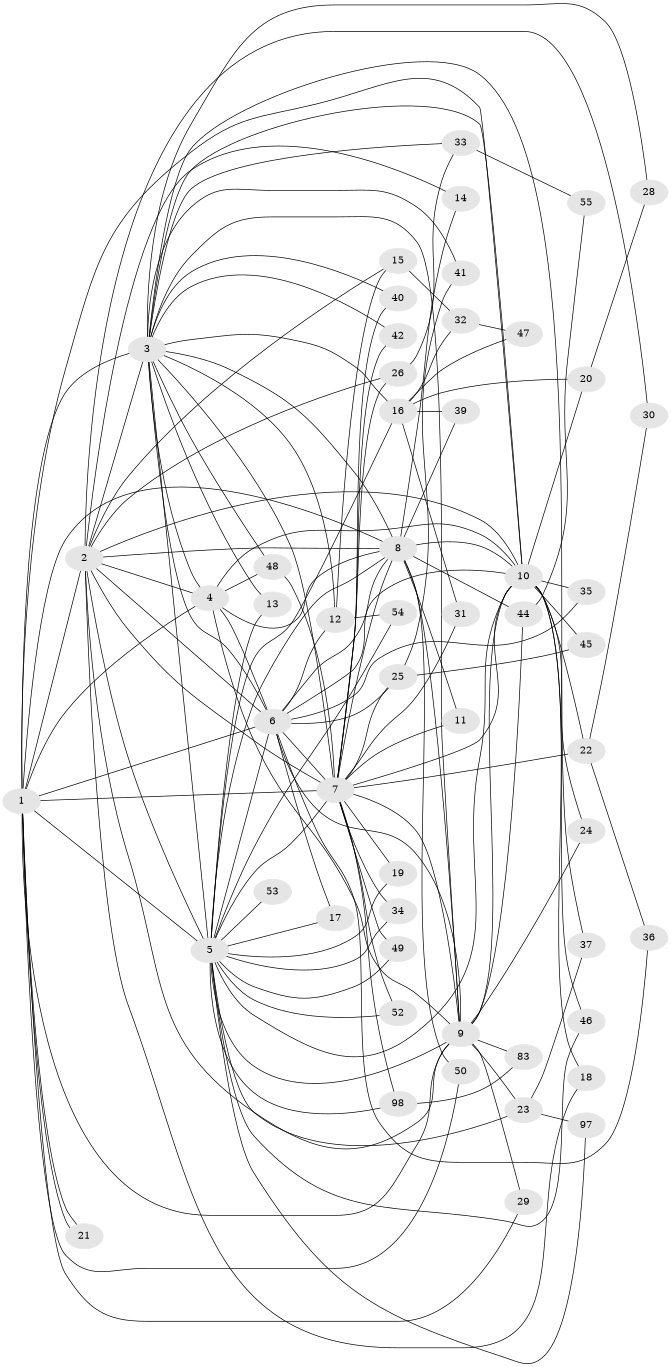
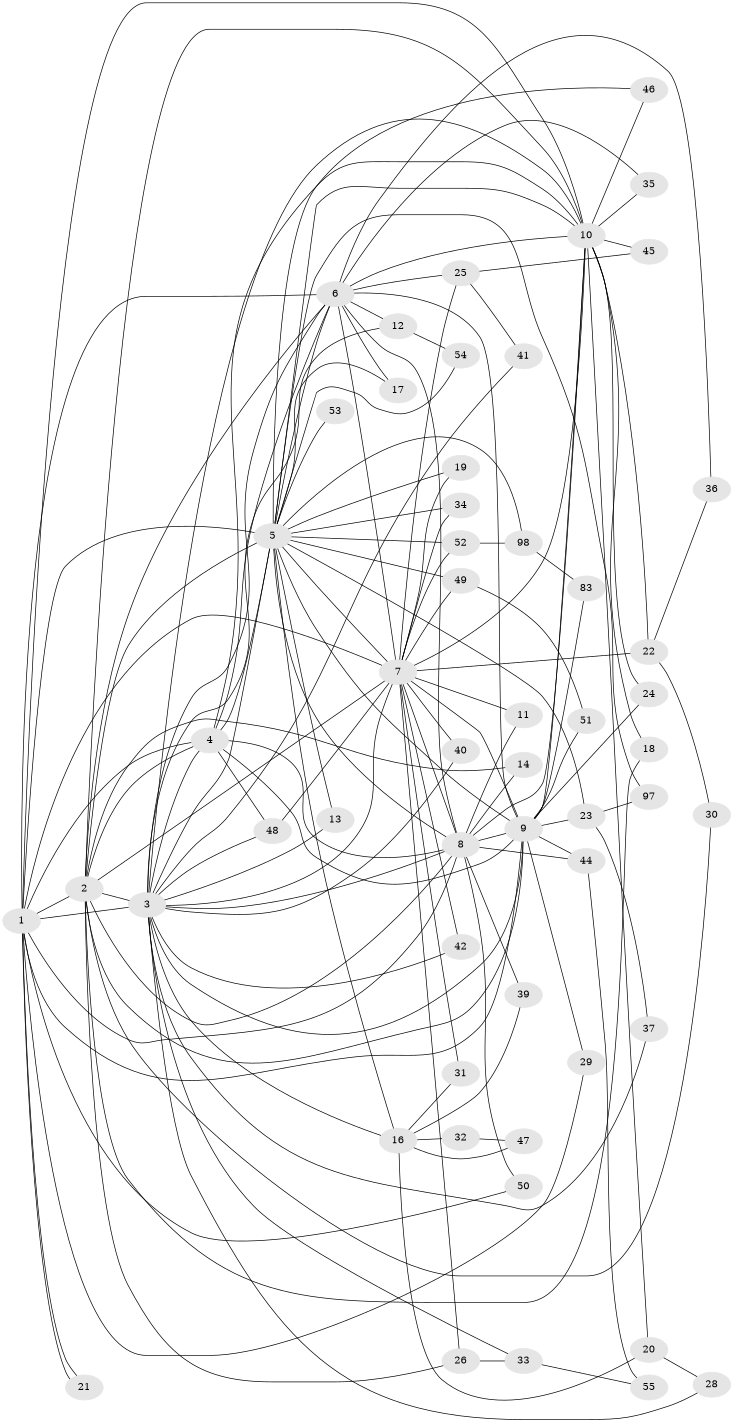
(398, 261) -> none
none -> (251, 641)
none -> (586, 721)
(369, 961) -> (492, 543)
